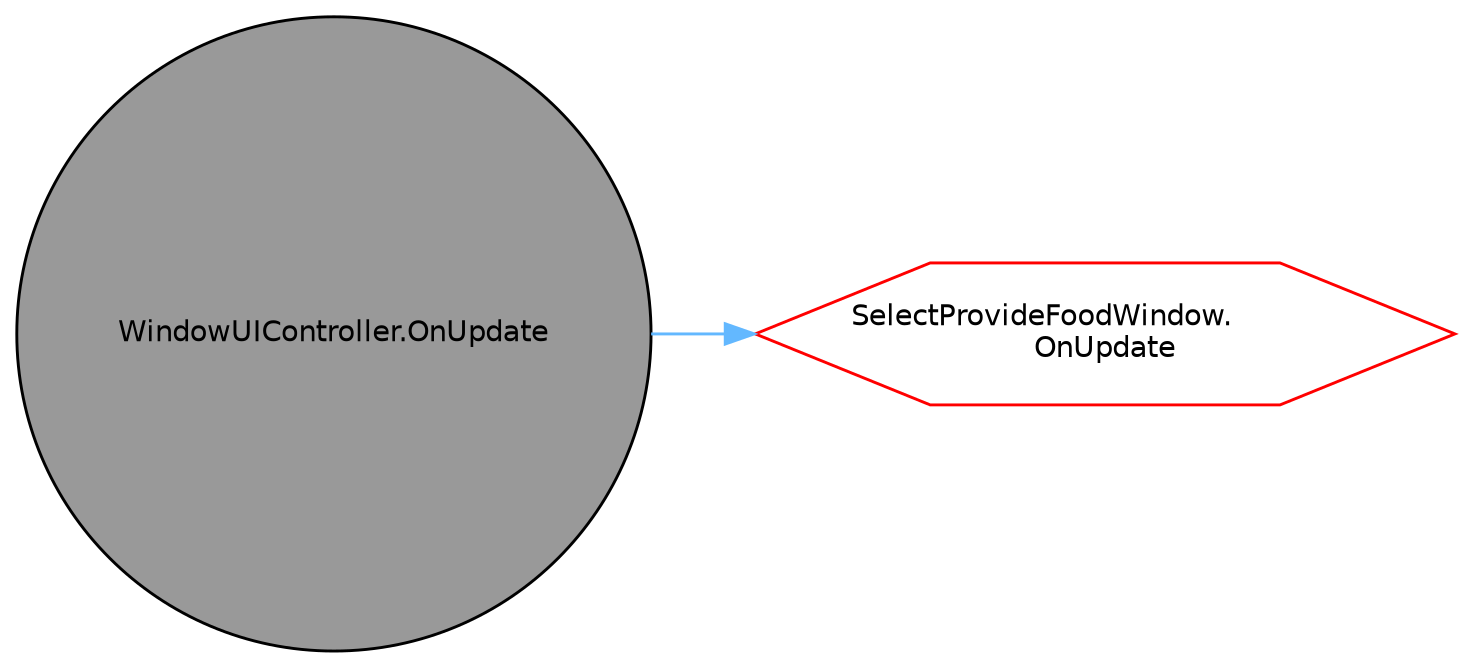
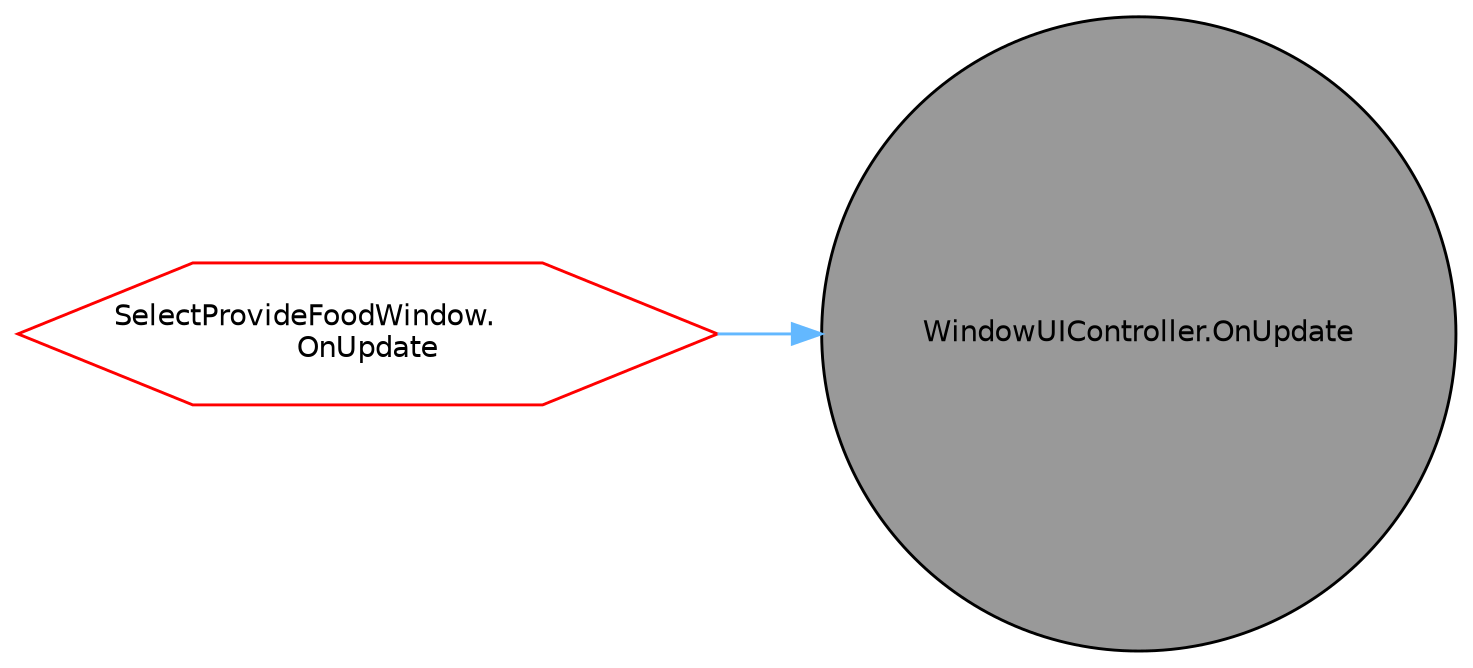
(688, 334) -> (755, 334)
